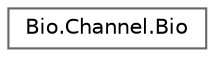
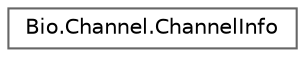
(107, 28) -> (153, 28)
